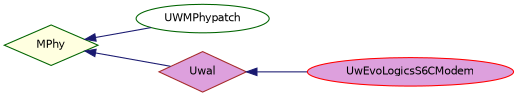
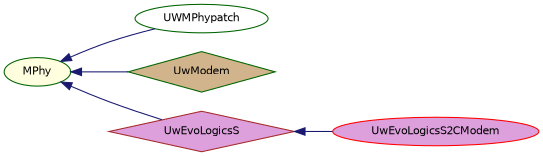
(51, 45) -> (37, 72)
none -> (202, 72)
(203, 72) -> (202, 131)
(410, 72) -> (436, 131)
